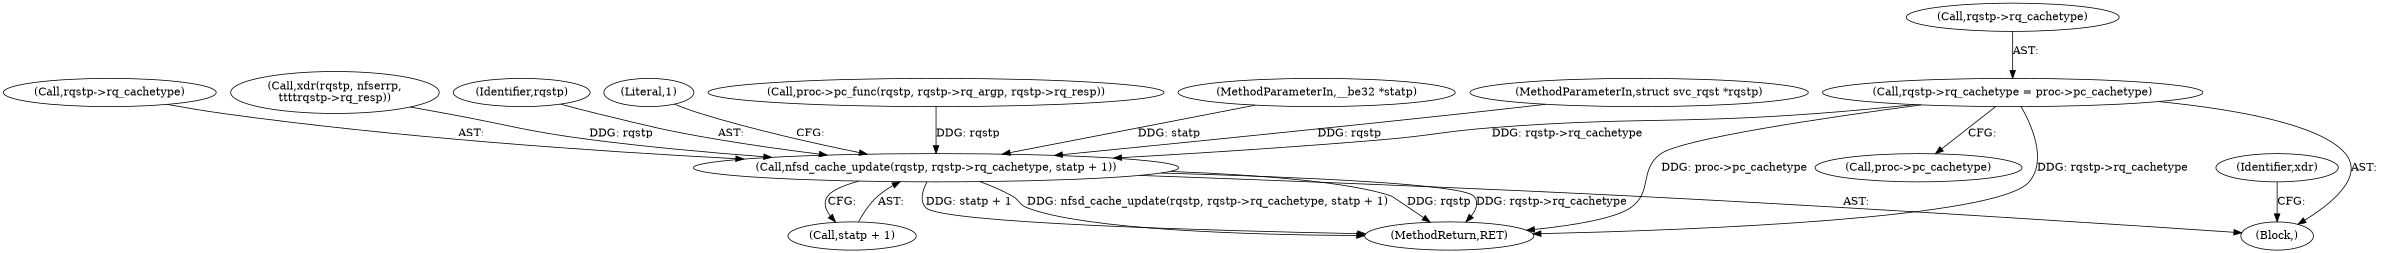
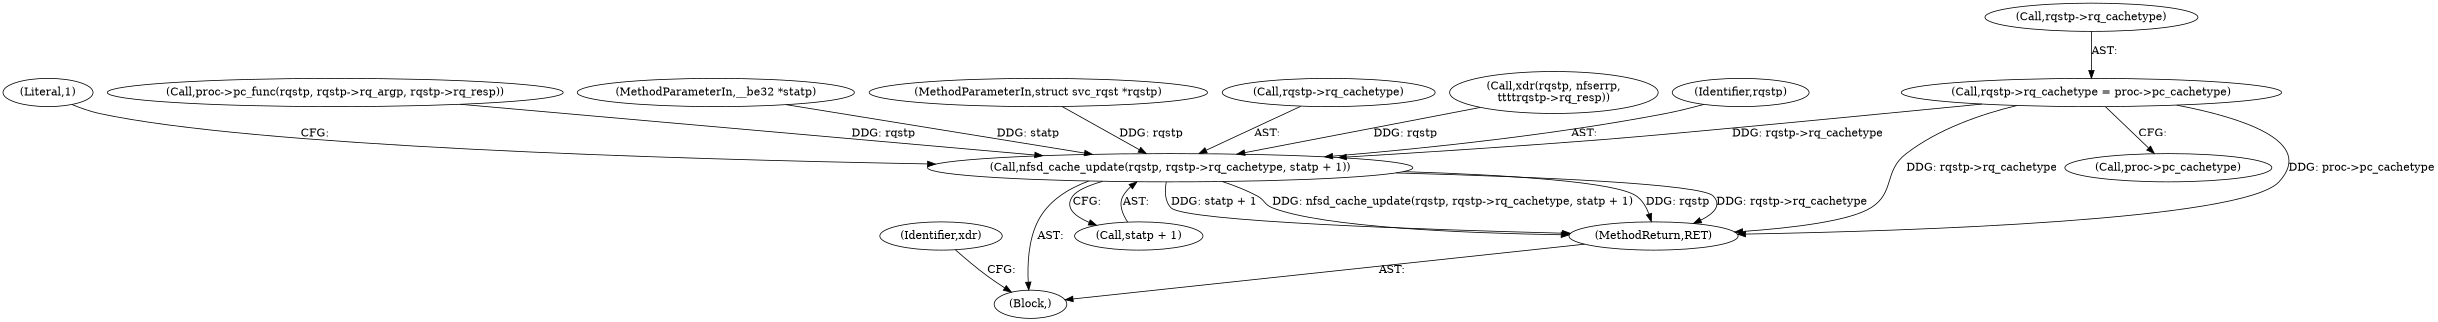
(2298, 127) -> (1329, 272)
